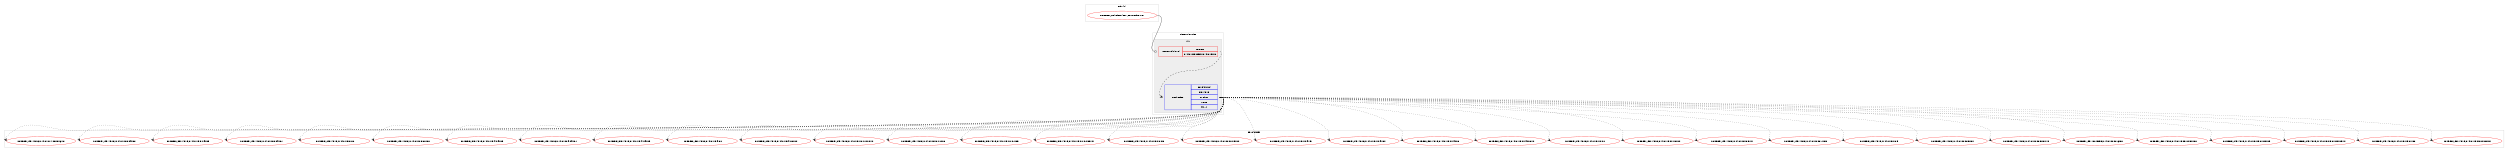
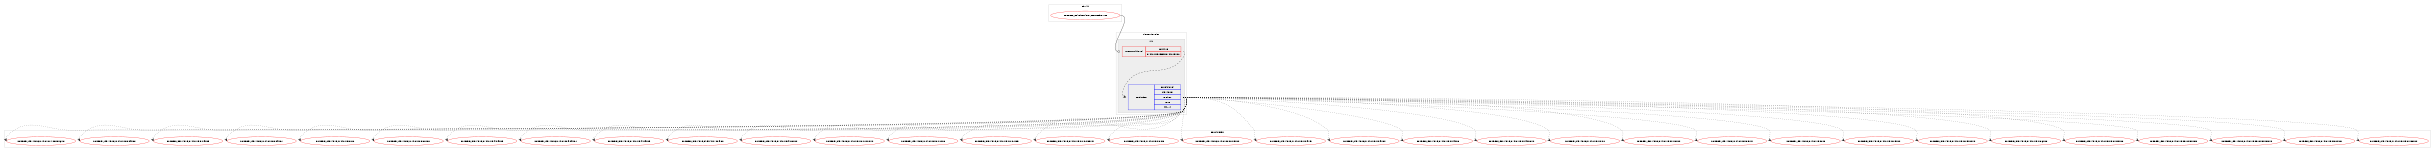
(1200, 49) -> (1163, 49)
(703, 141) -> (703, 141)
(1806, 141) -> none
(2100, 141) -> (2026, 141)
